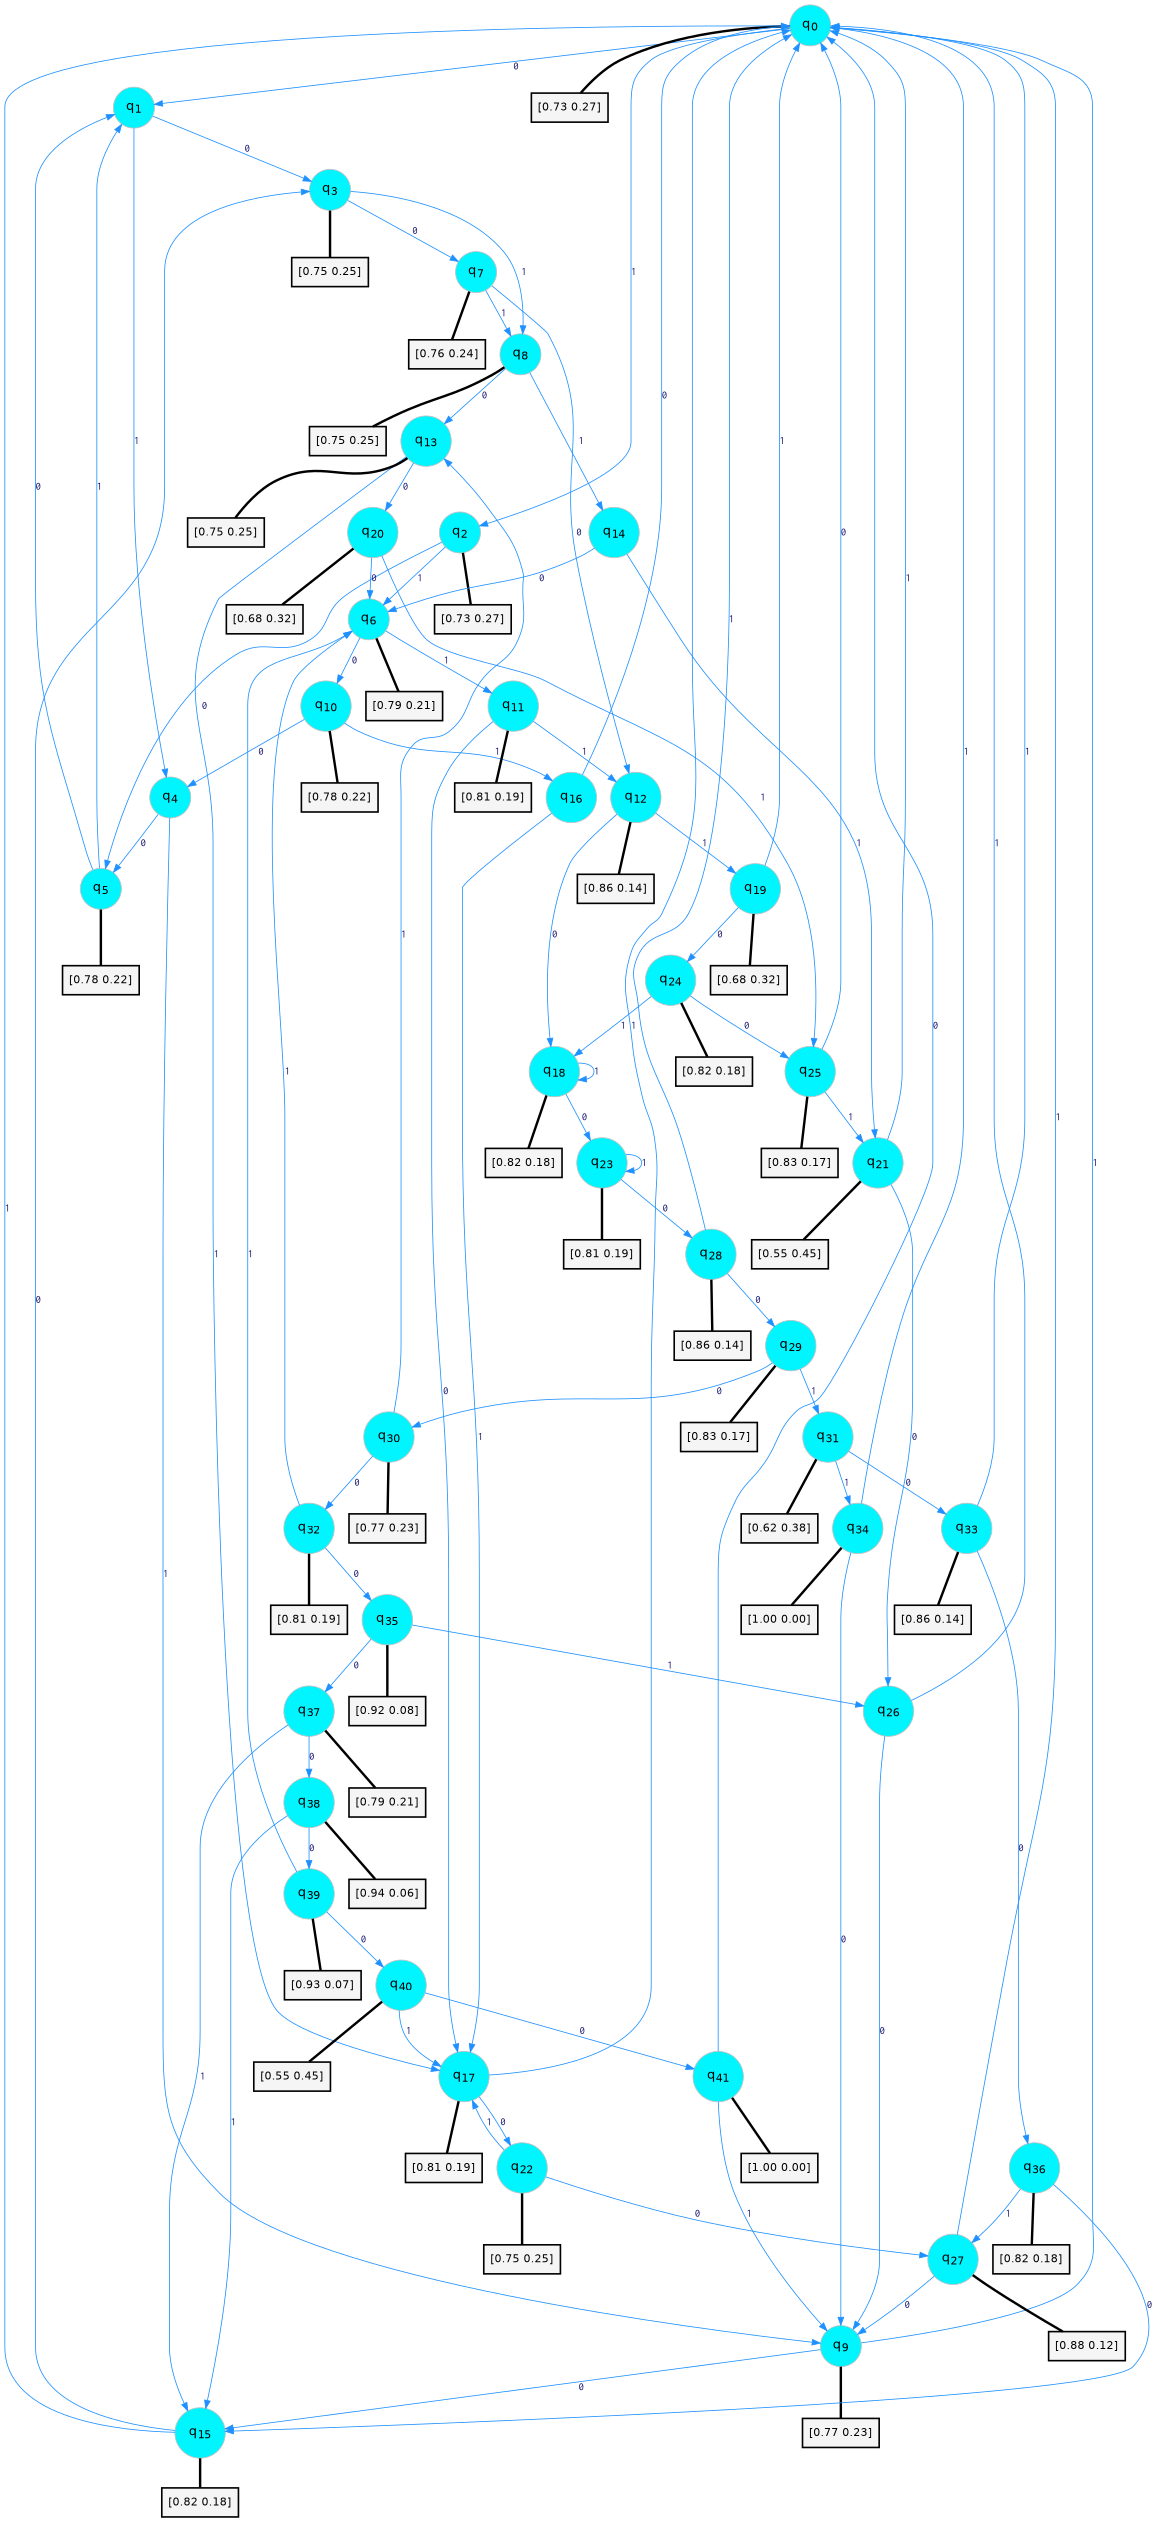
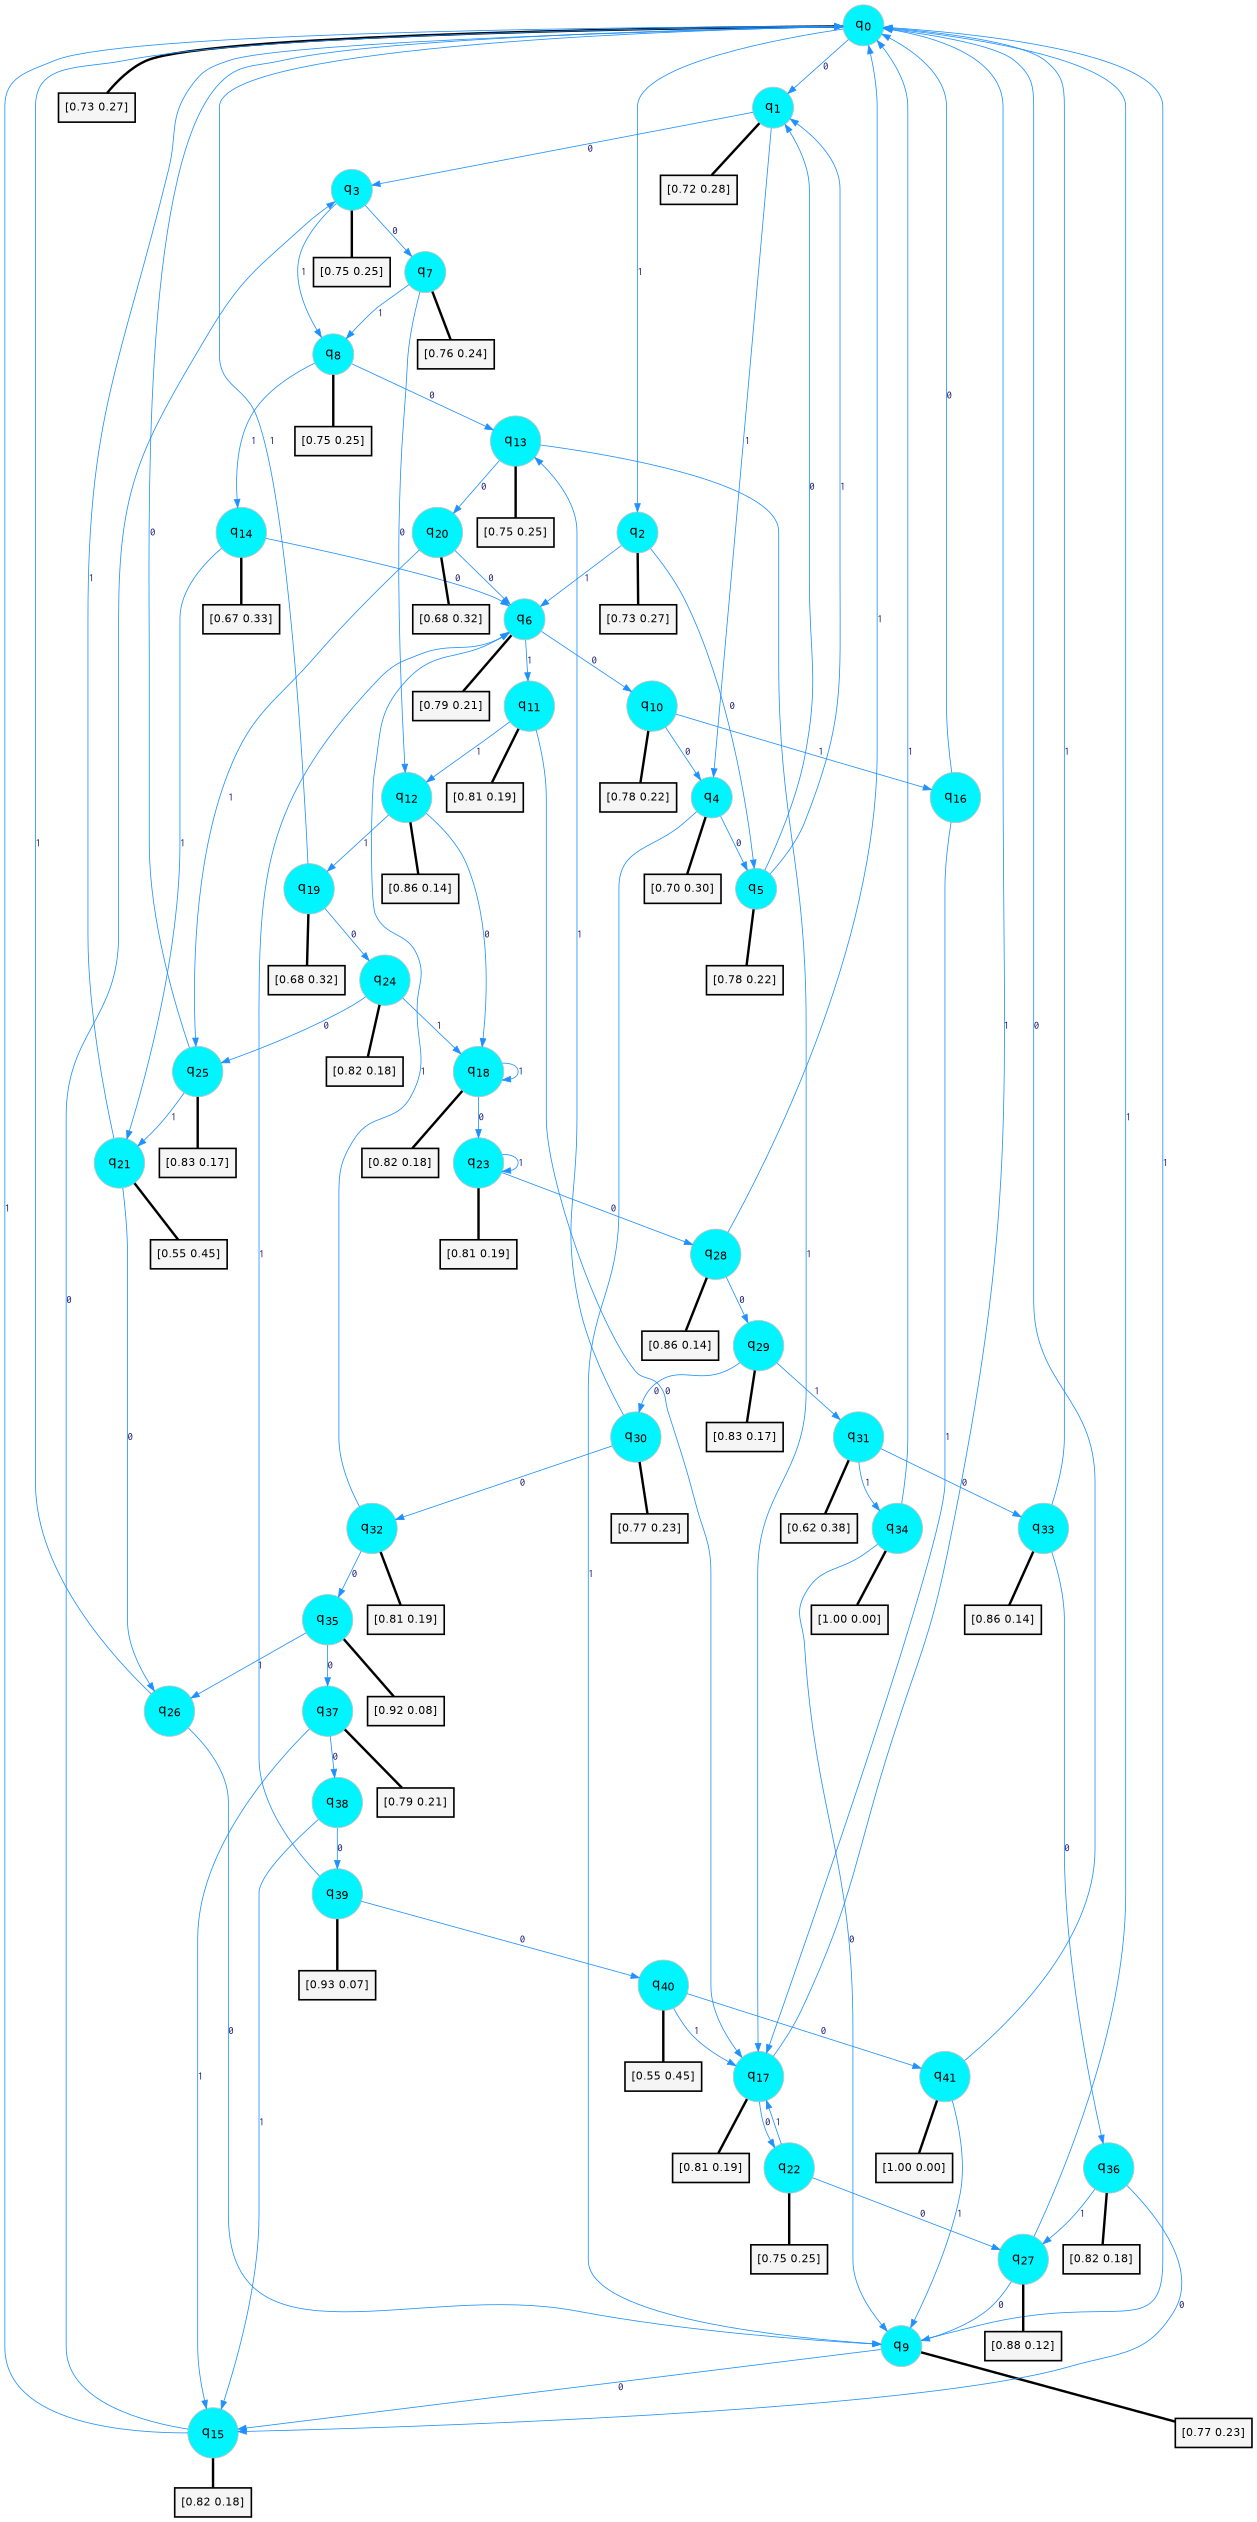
none -> (699, 190)
none -> (241, 619)
none -> (683, 889)
(387, 1894) -> none
